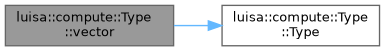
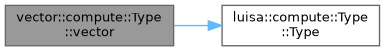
(89, 26) -> (89, 26)
